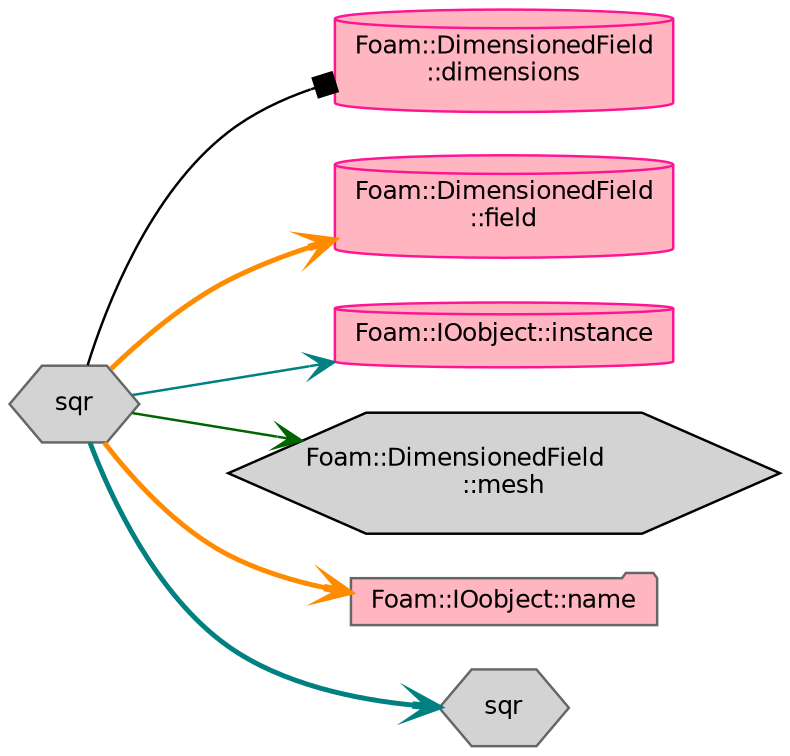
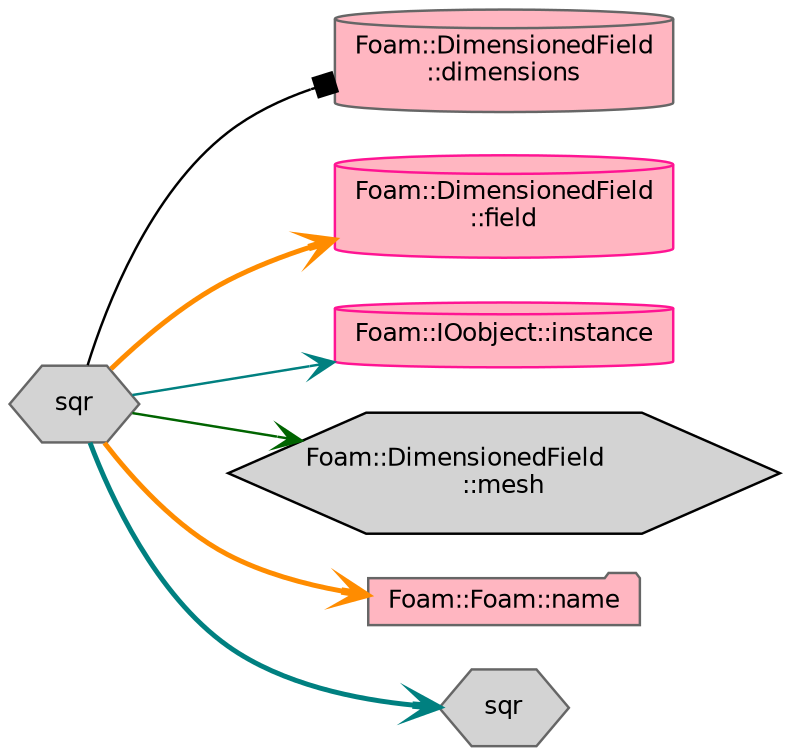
(504, 61) -> (504, 61)
(504, 602) -> (504, 602)
